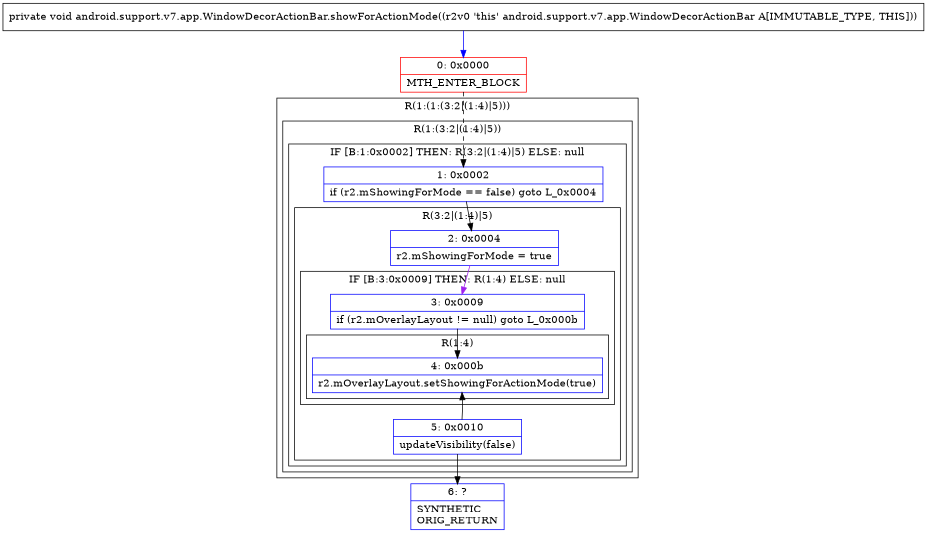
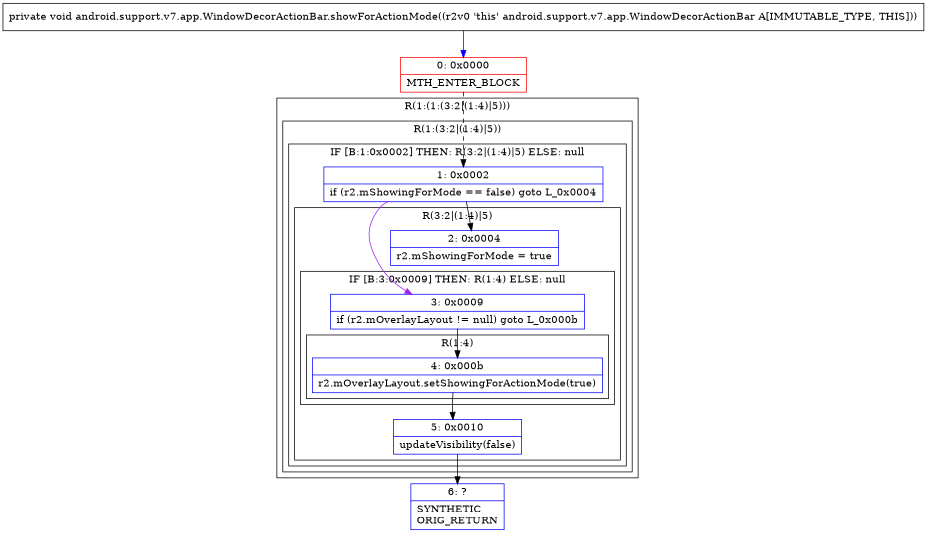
(467, 276) -> (372, 249)
(462, 410) -> (453, 402)
